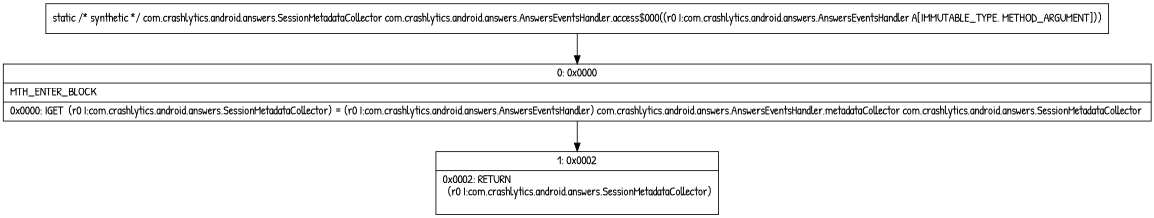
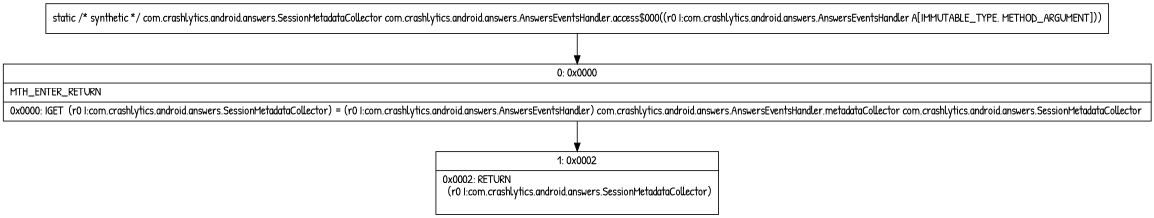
(54, 92) -> (56, 92)
